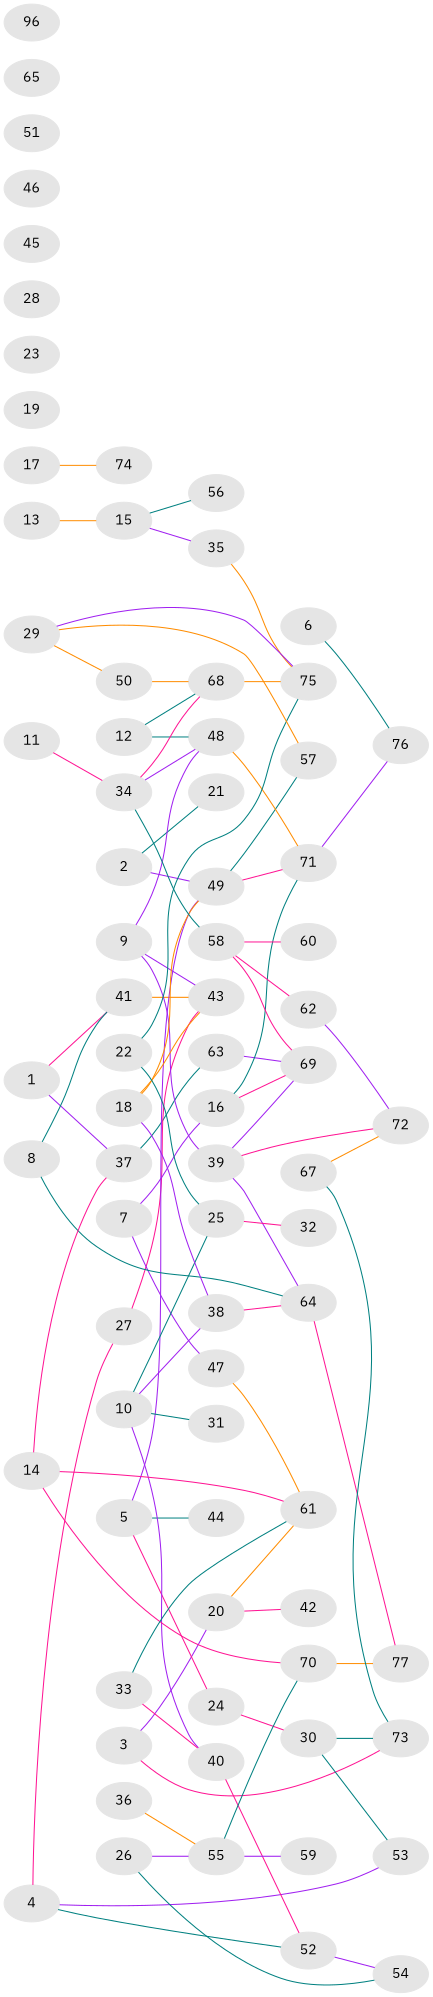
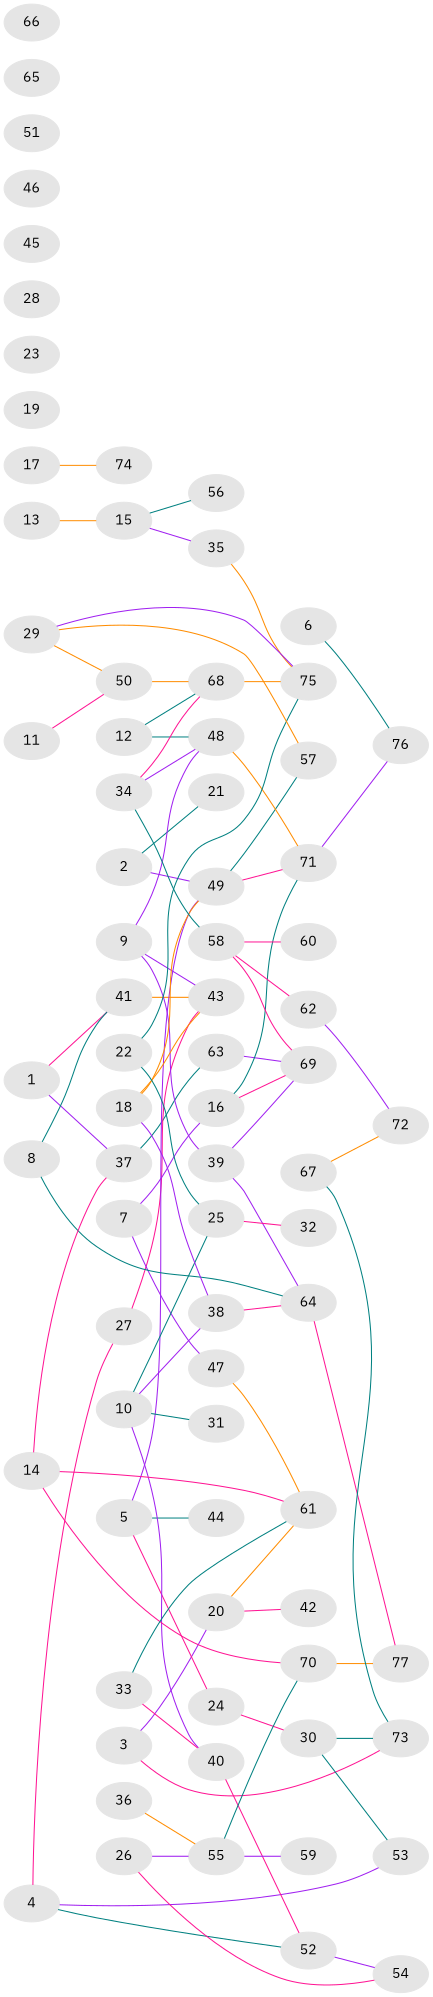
(32, 23) -> (32, 23)
(78, 767) -> (78, 711)
(307, 1140) -> none
(243, 1960) -> (243, 1960)
